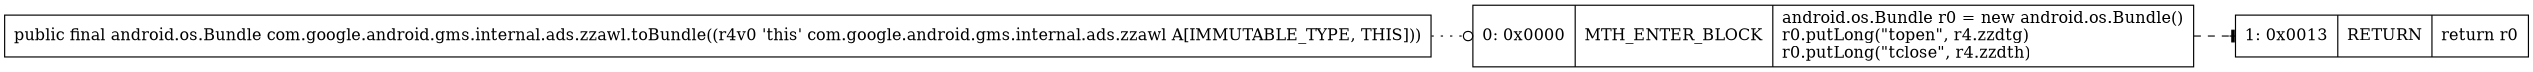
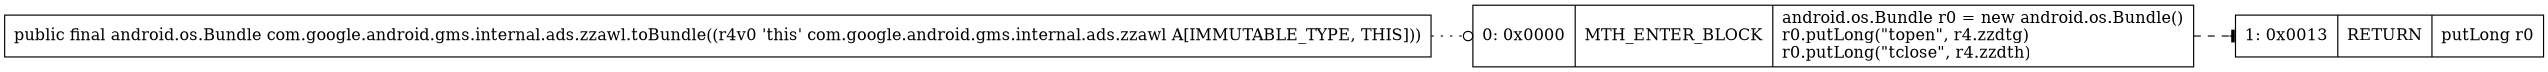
(2480, 35) -> (2488, 35)
